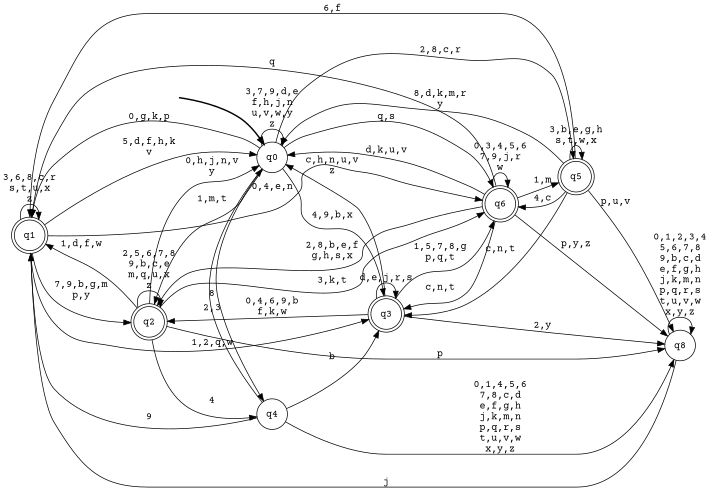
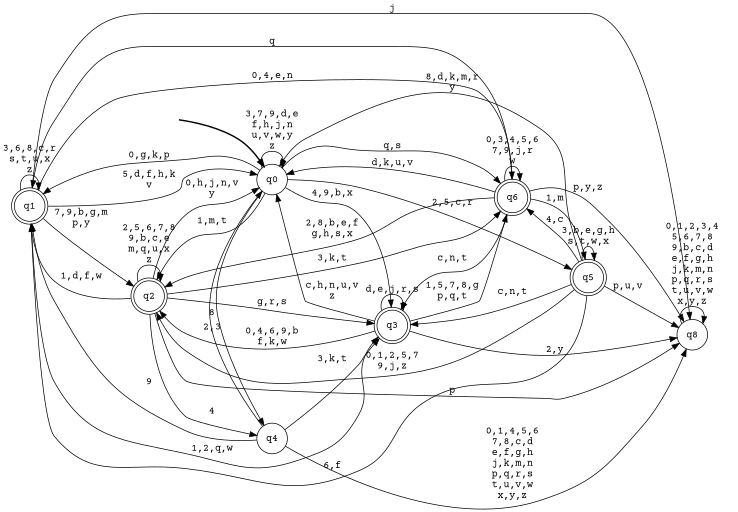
(440, 50) -> (452, 202)
none -> (267, 310)
(332, 357) -> (332, 359)
none -> (367, 378)
(306, 487) -> (415, 14)
